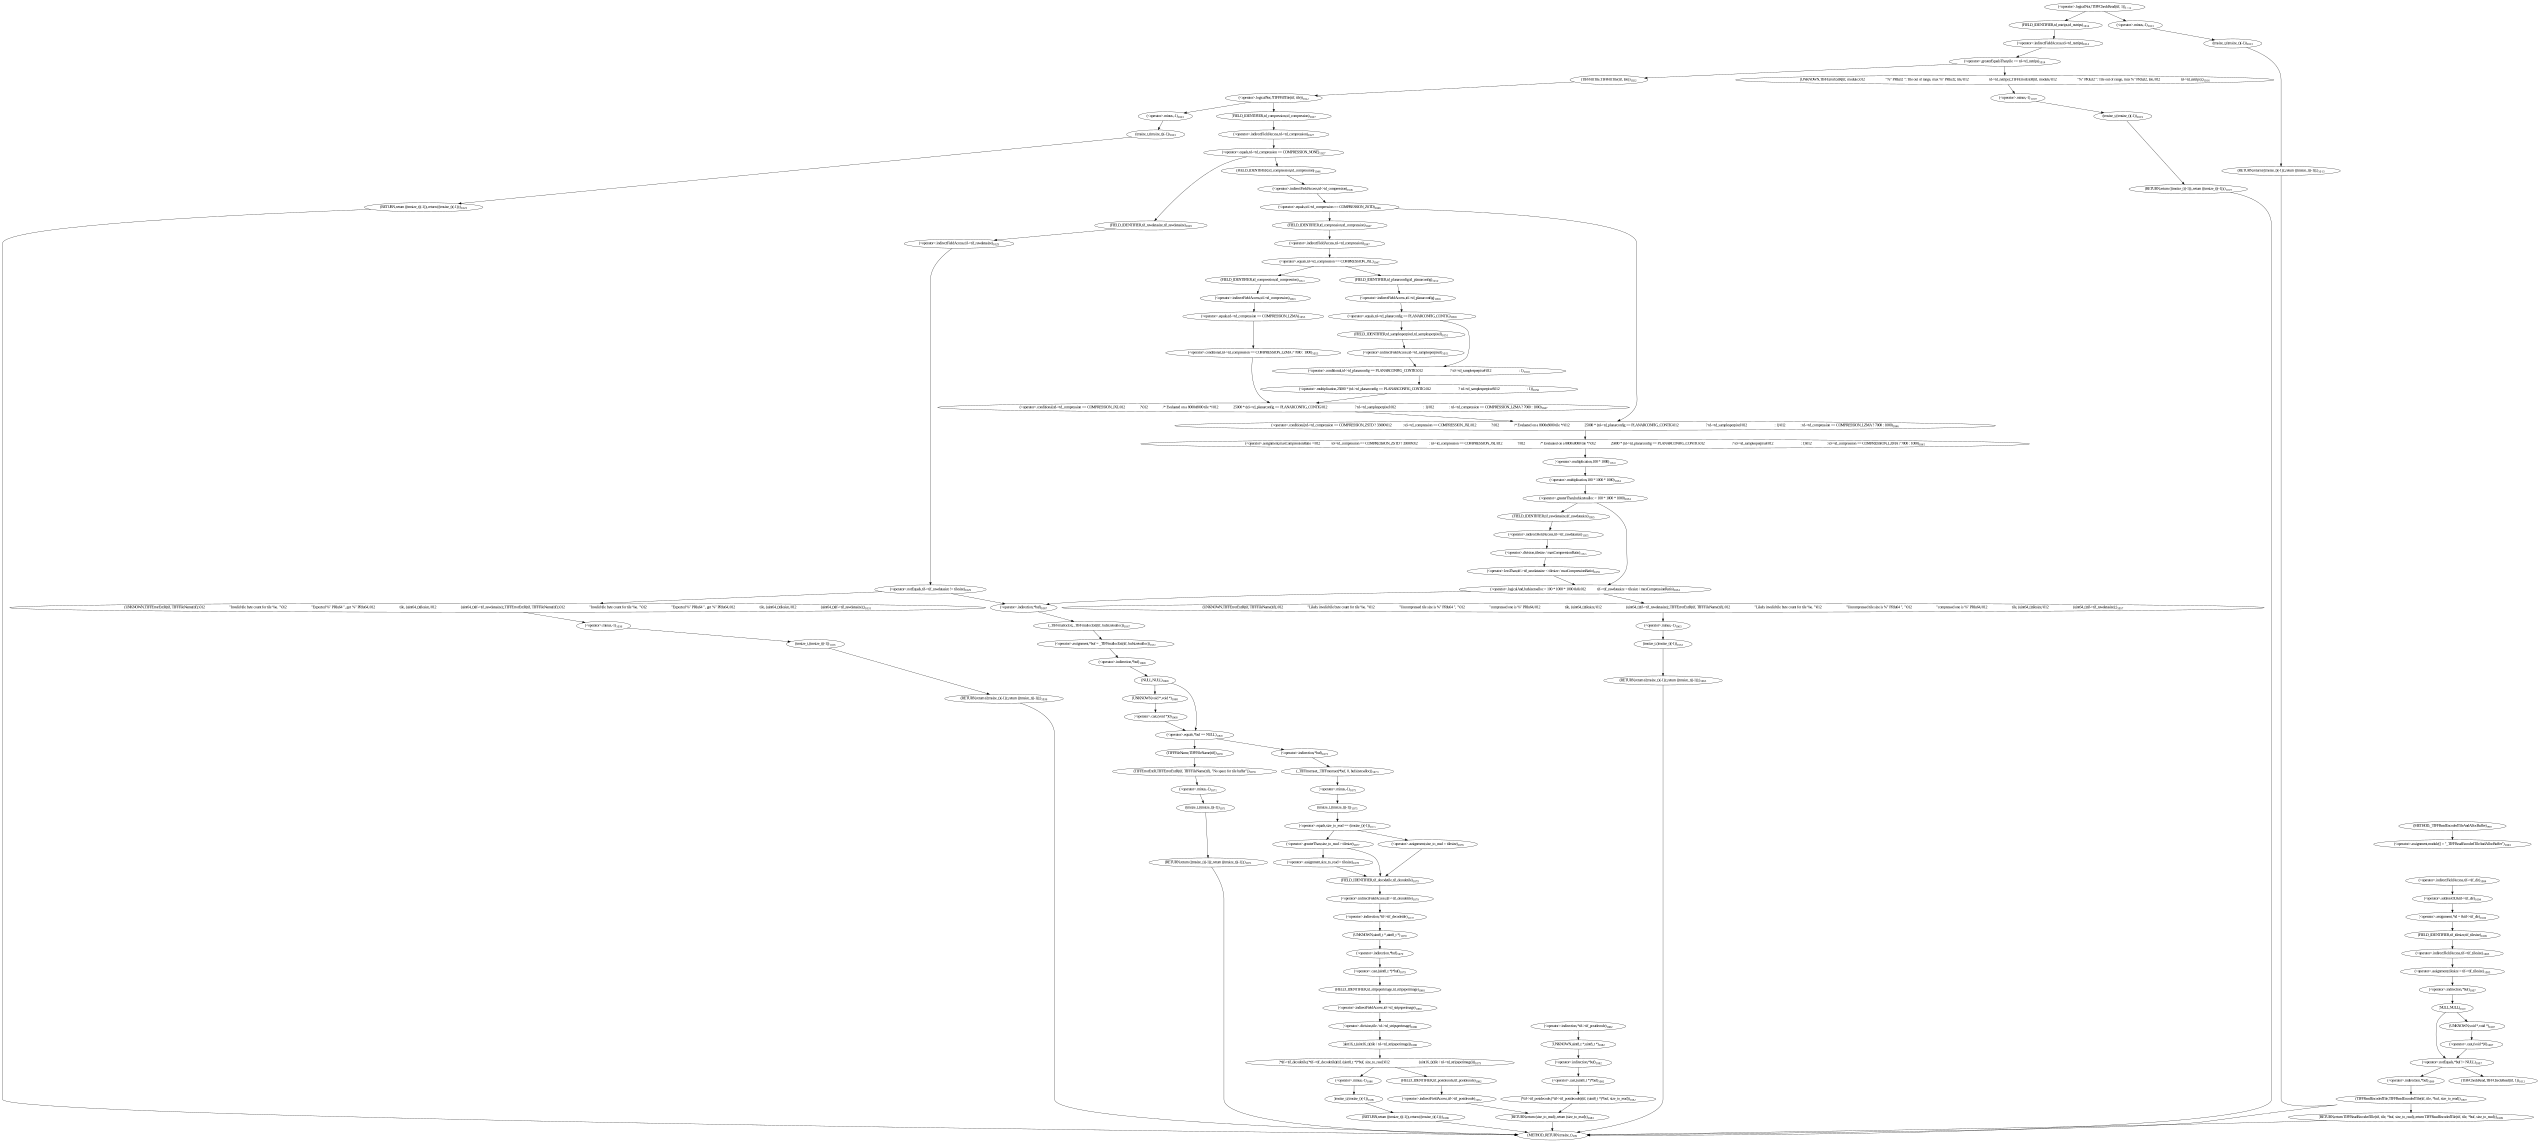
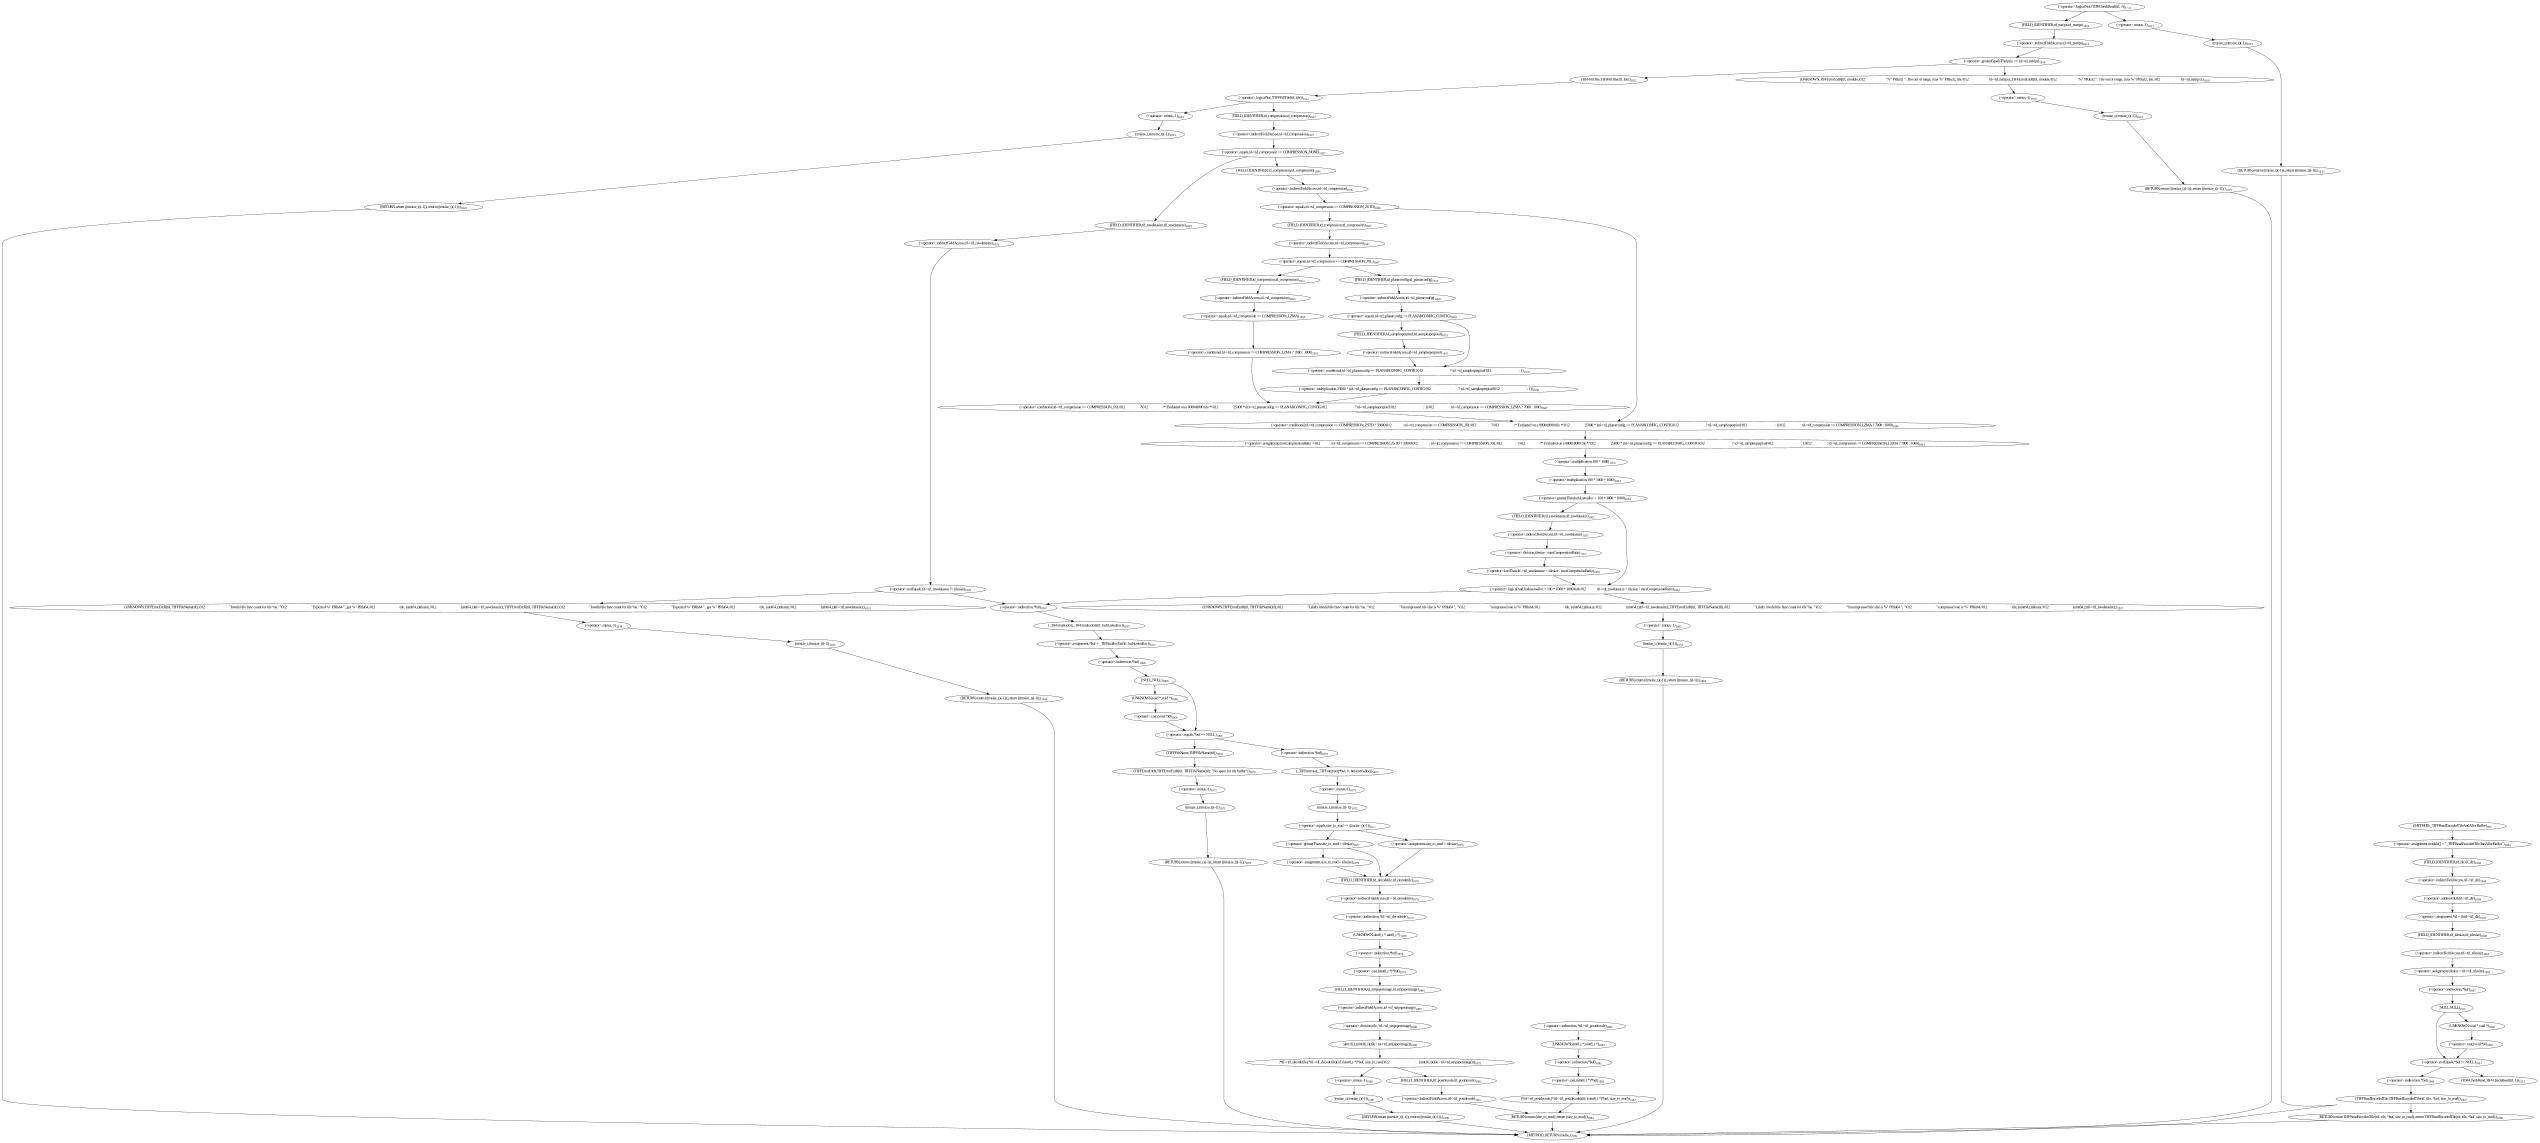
none -> (2452, 862)
(2452, 943) -> none
